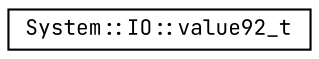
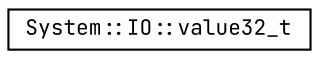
(159, 30) -> (159, 30)
